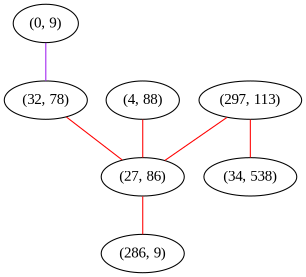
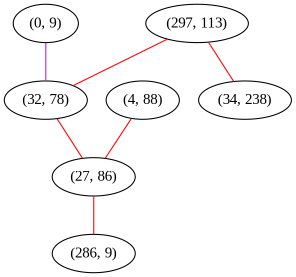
(196, 139) -> (120, 62)
(250, 177) -> (245, 100)
